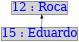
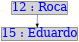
(42, 23) -> (37, 19)
